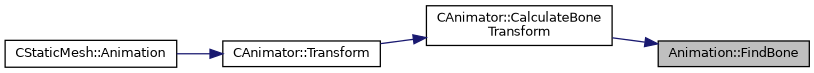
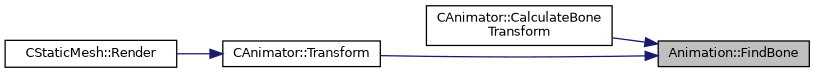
(397, 41) -> (513, 57)
(91, 54) -> (91, 54)
